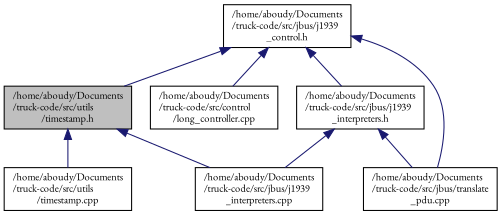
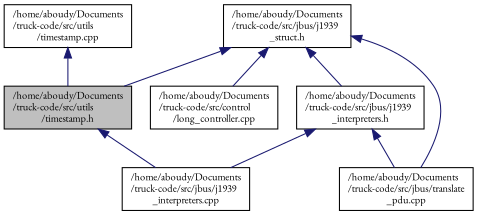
(287, 26) -> (287, 26)
(68, 154) -> (68, 72)
